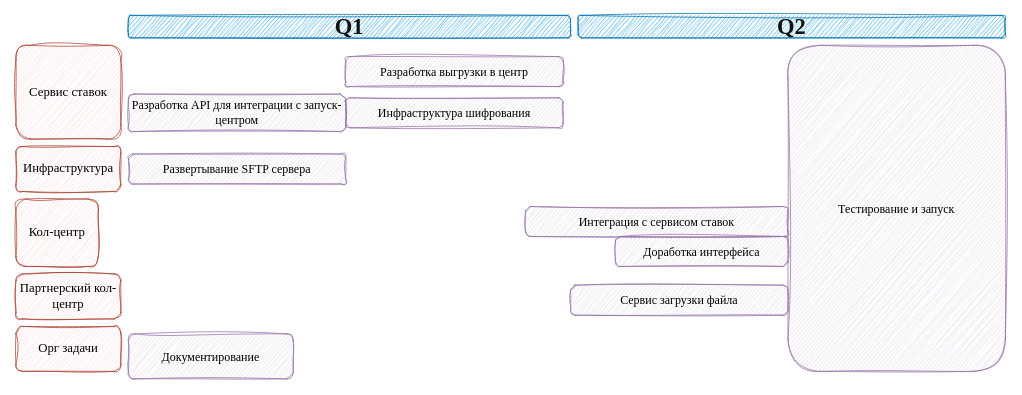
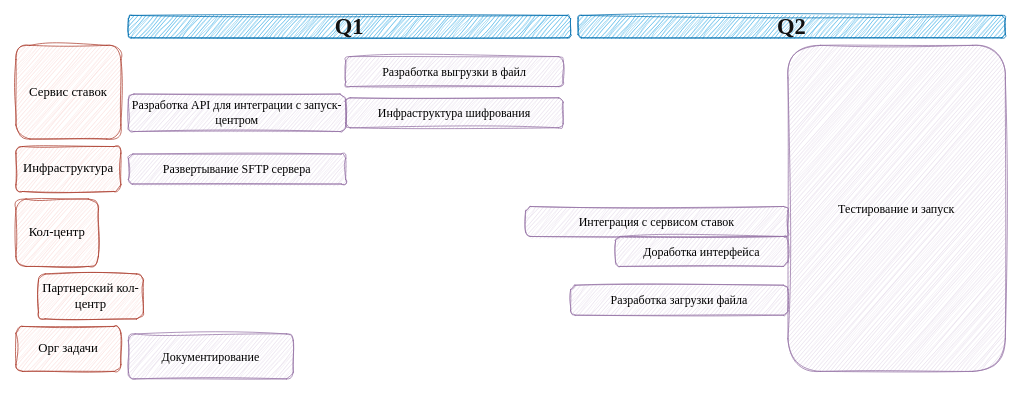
(454, 72) -> (454, 72)
(68, 297) -> (90, 297)
(679, 300) -> (679, 300)
